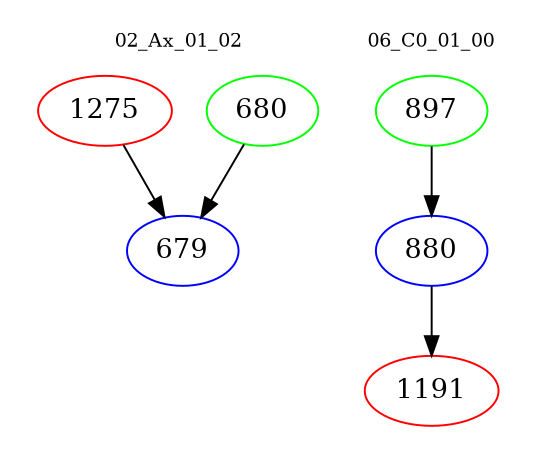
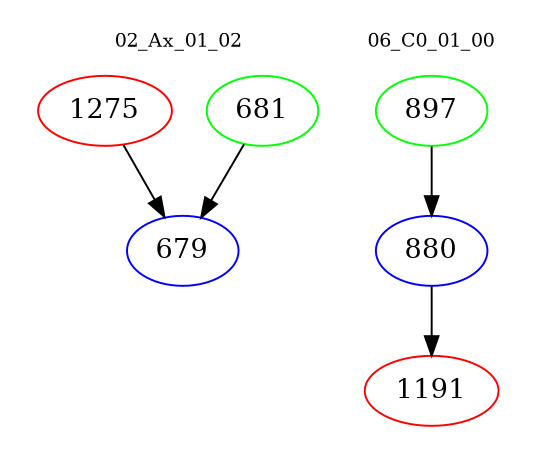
(262, 111) -> (262, 111)
